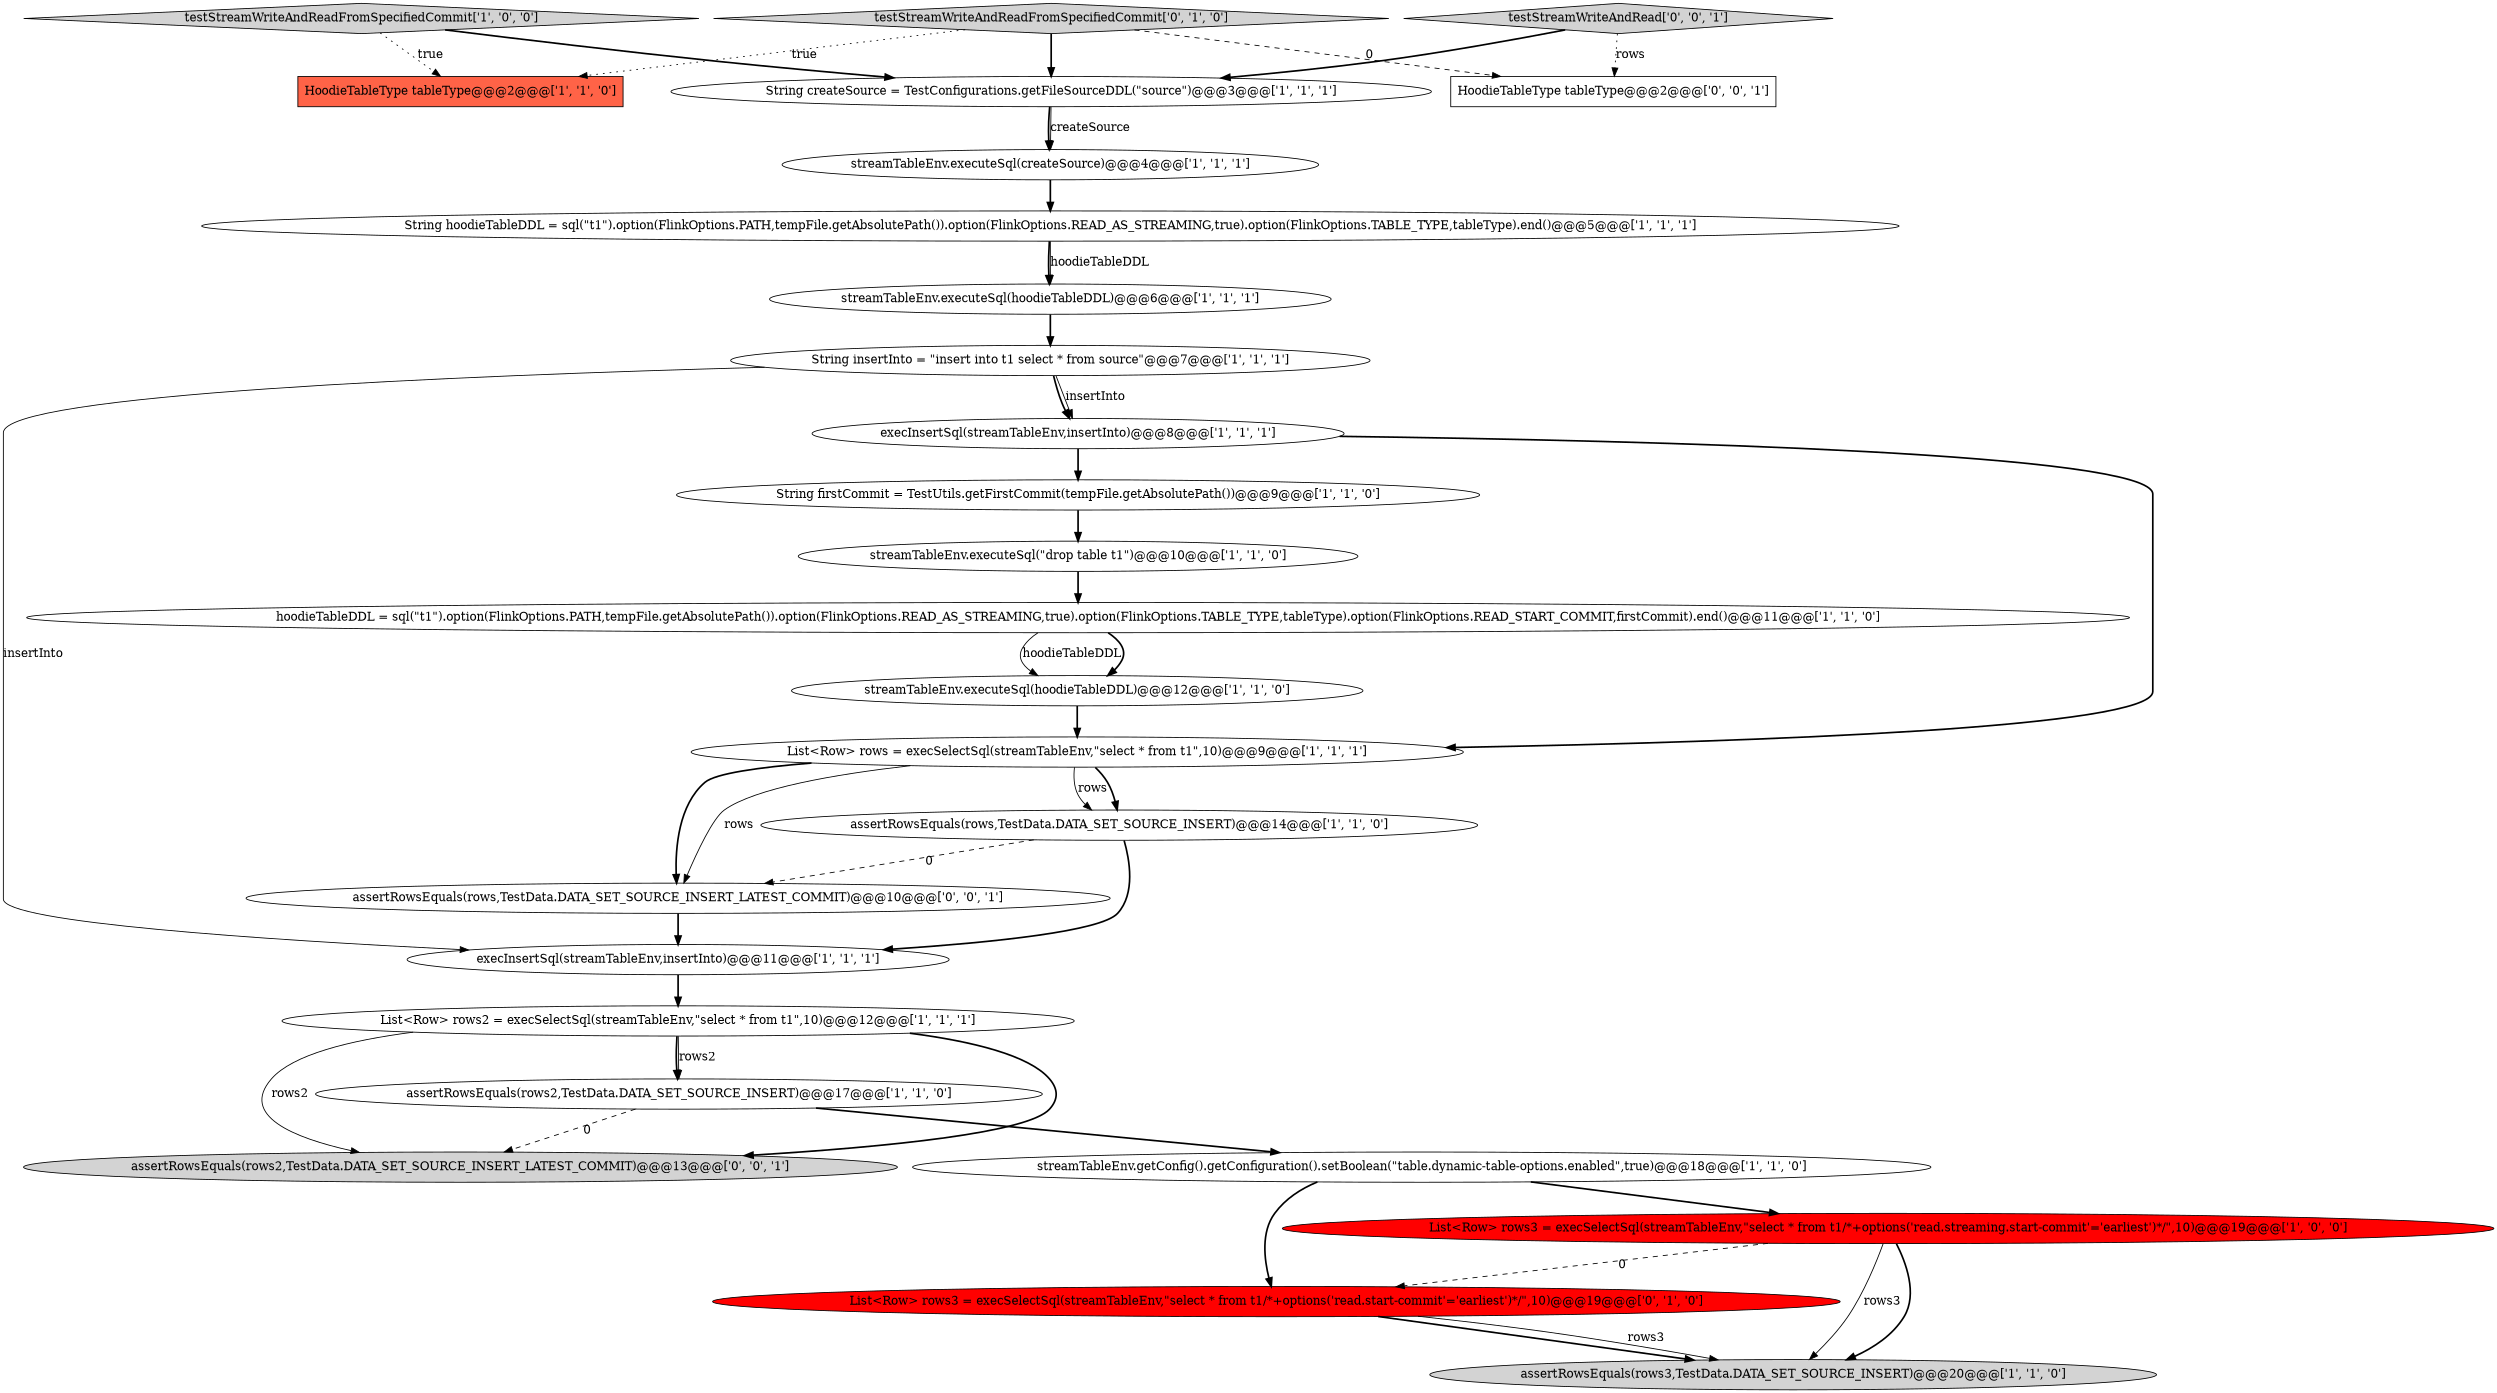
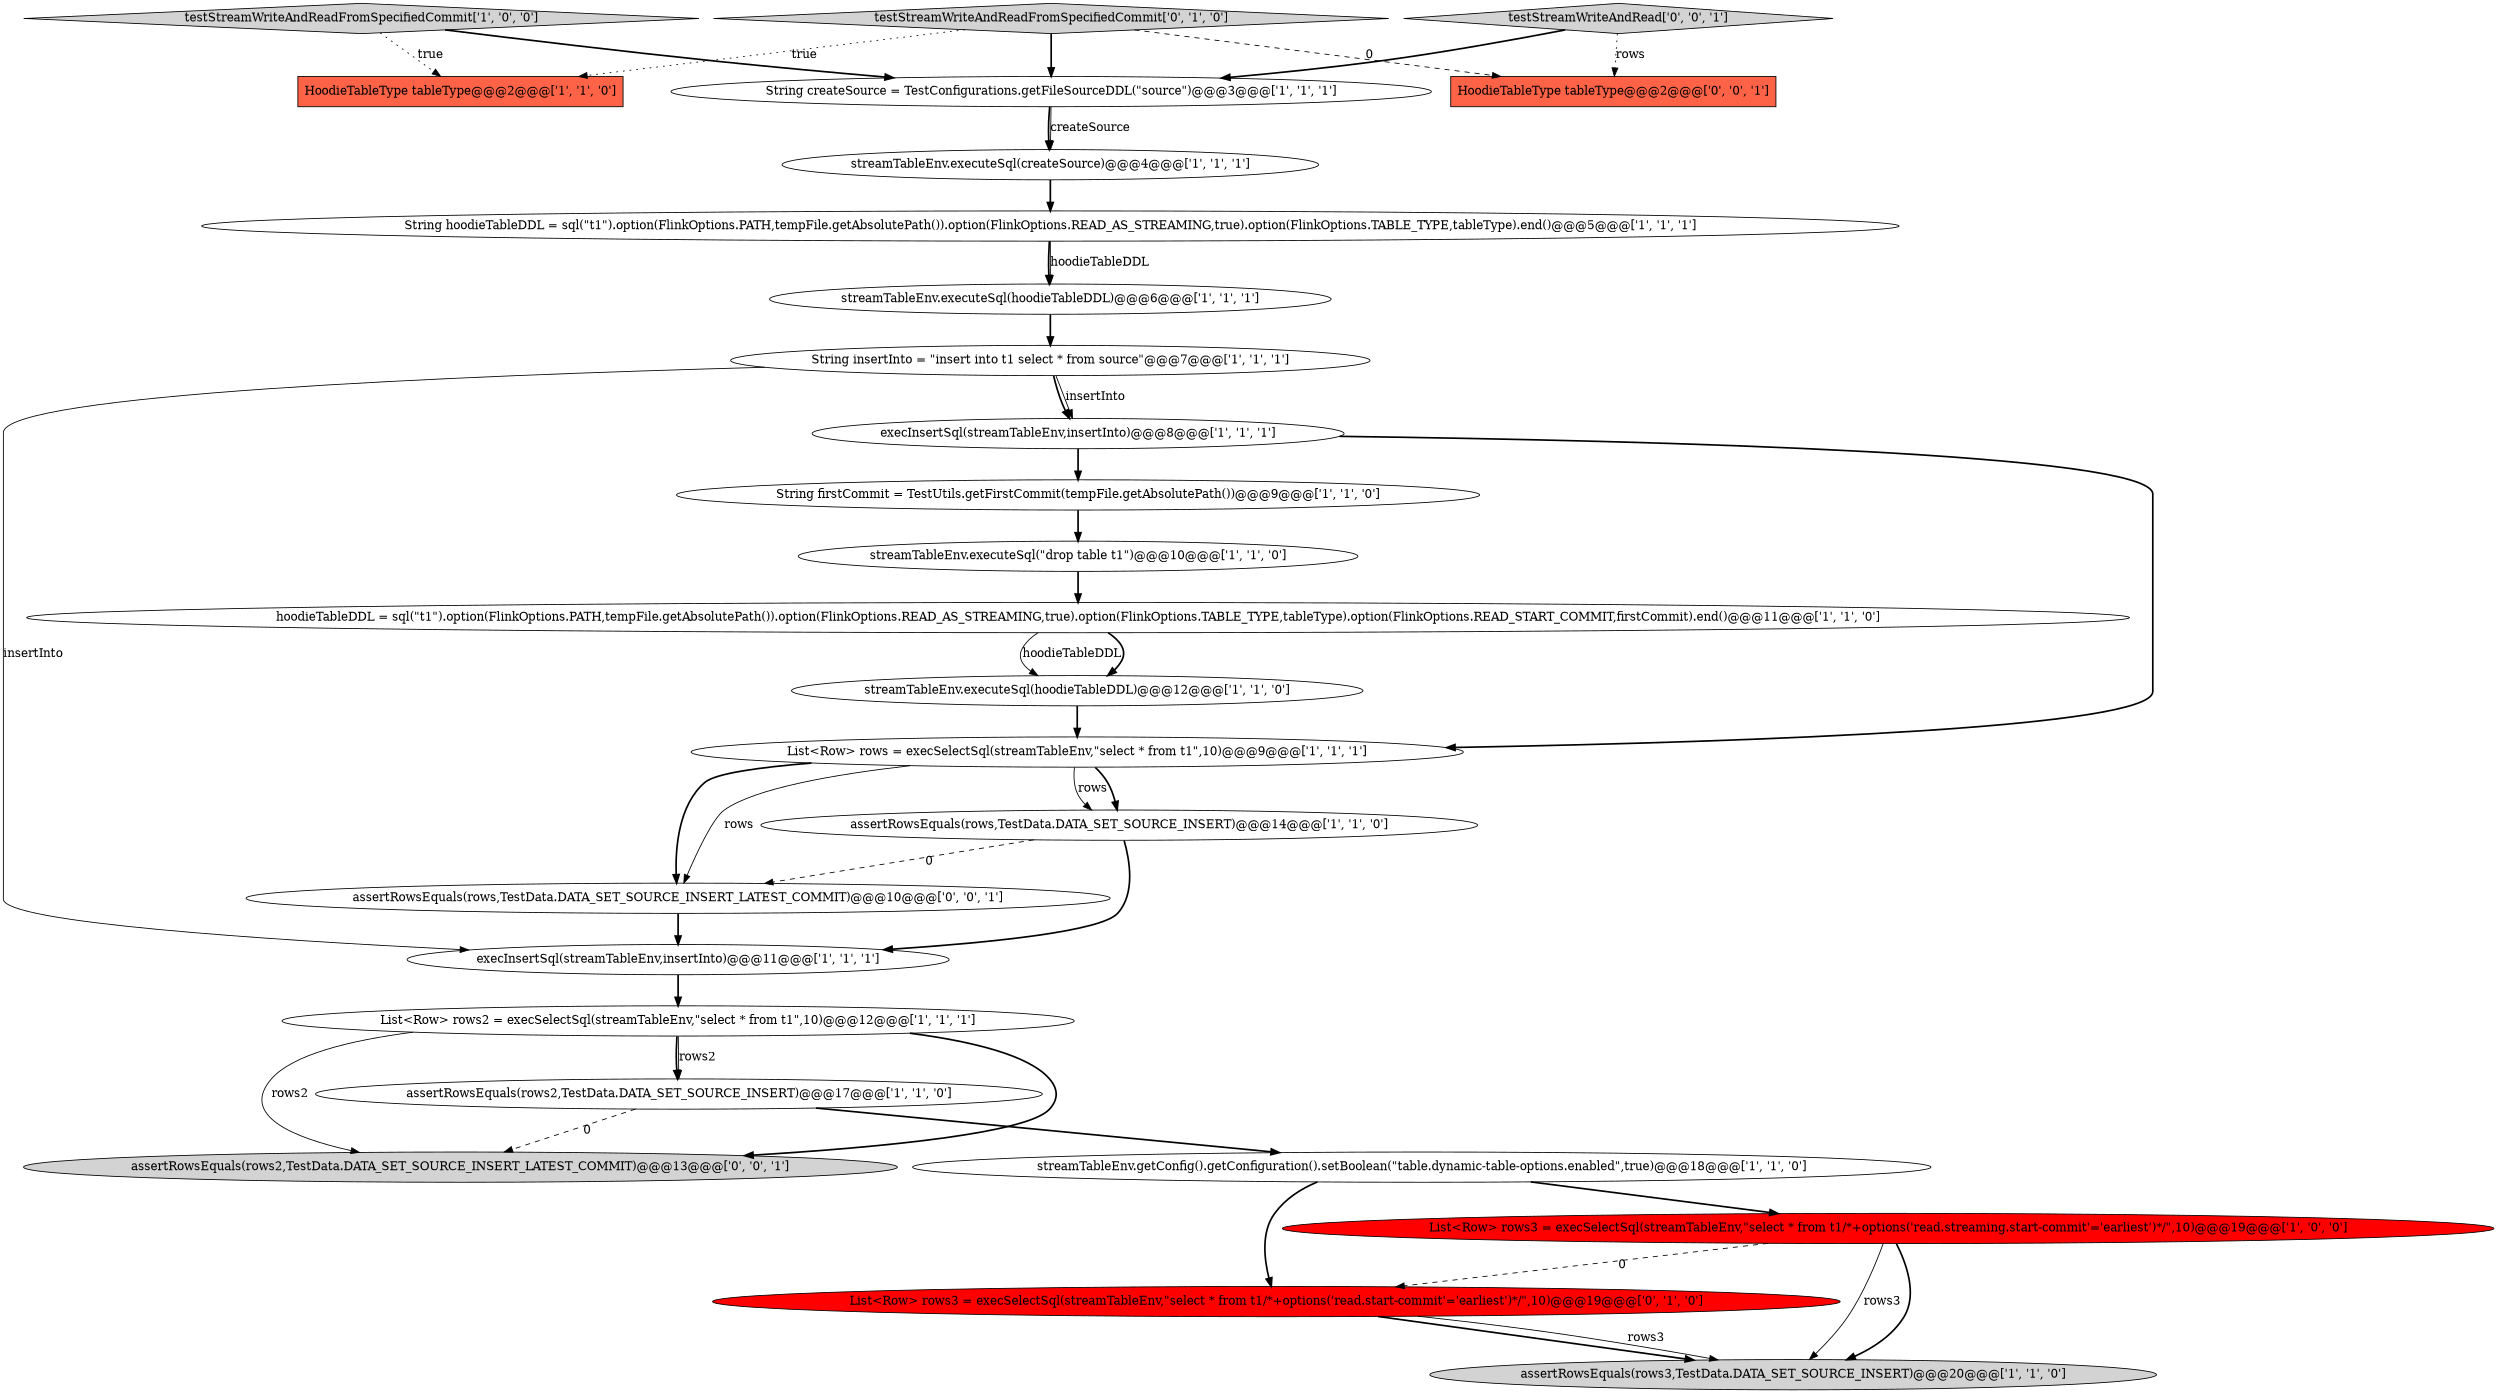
(1613, 92) -> (1613, 92)
